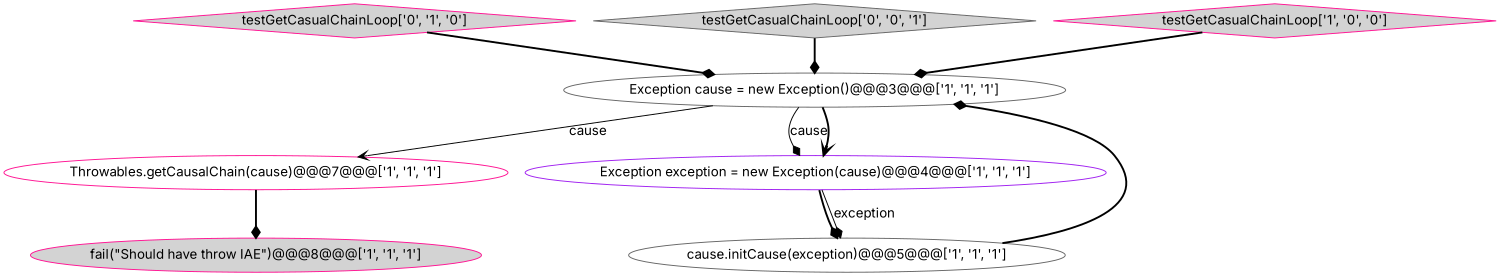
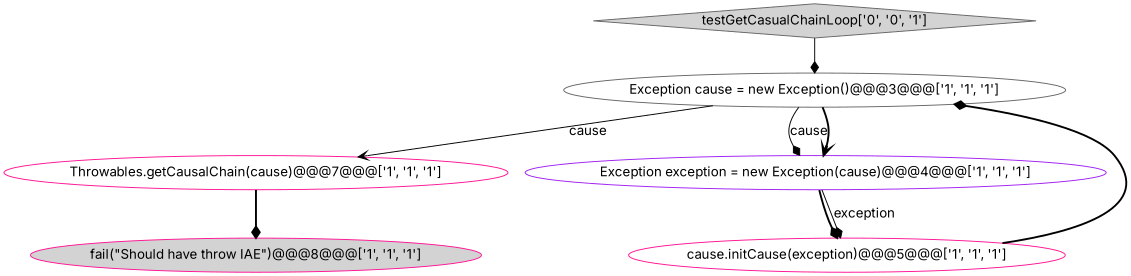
(355, 21) -> none
(1275, 21) -> none
(815, 50) -> (815, 50)
(847, 255) -> (847, 255)
